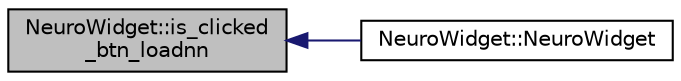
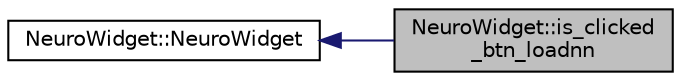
(335, 40) -> (367, 40)
